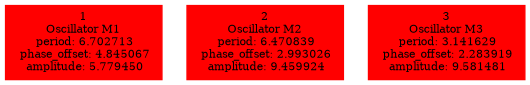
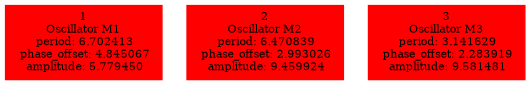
(84, 42) -> (84, 42)
